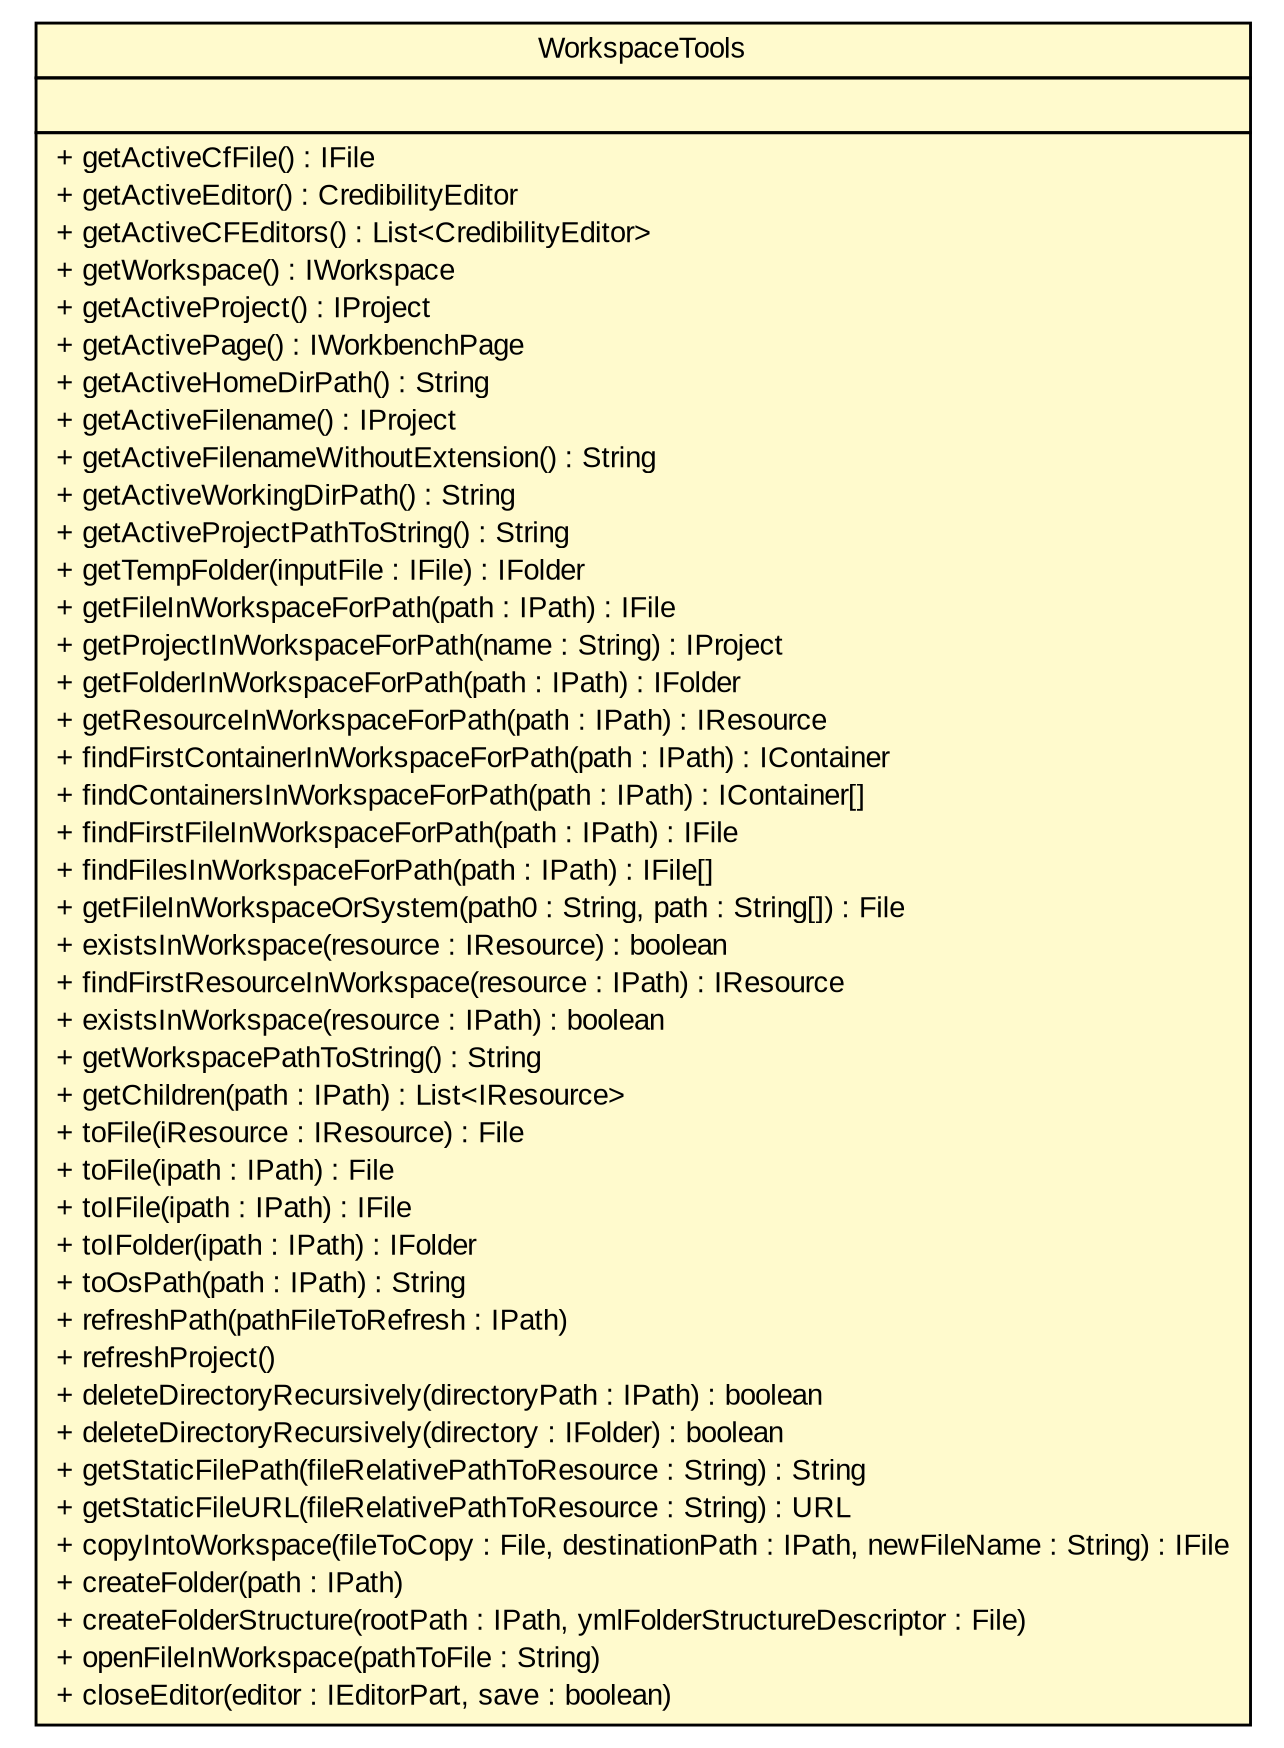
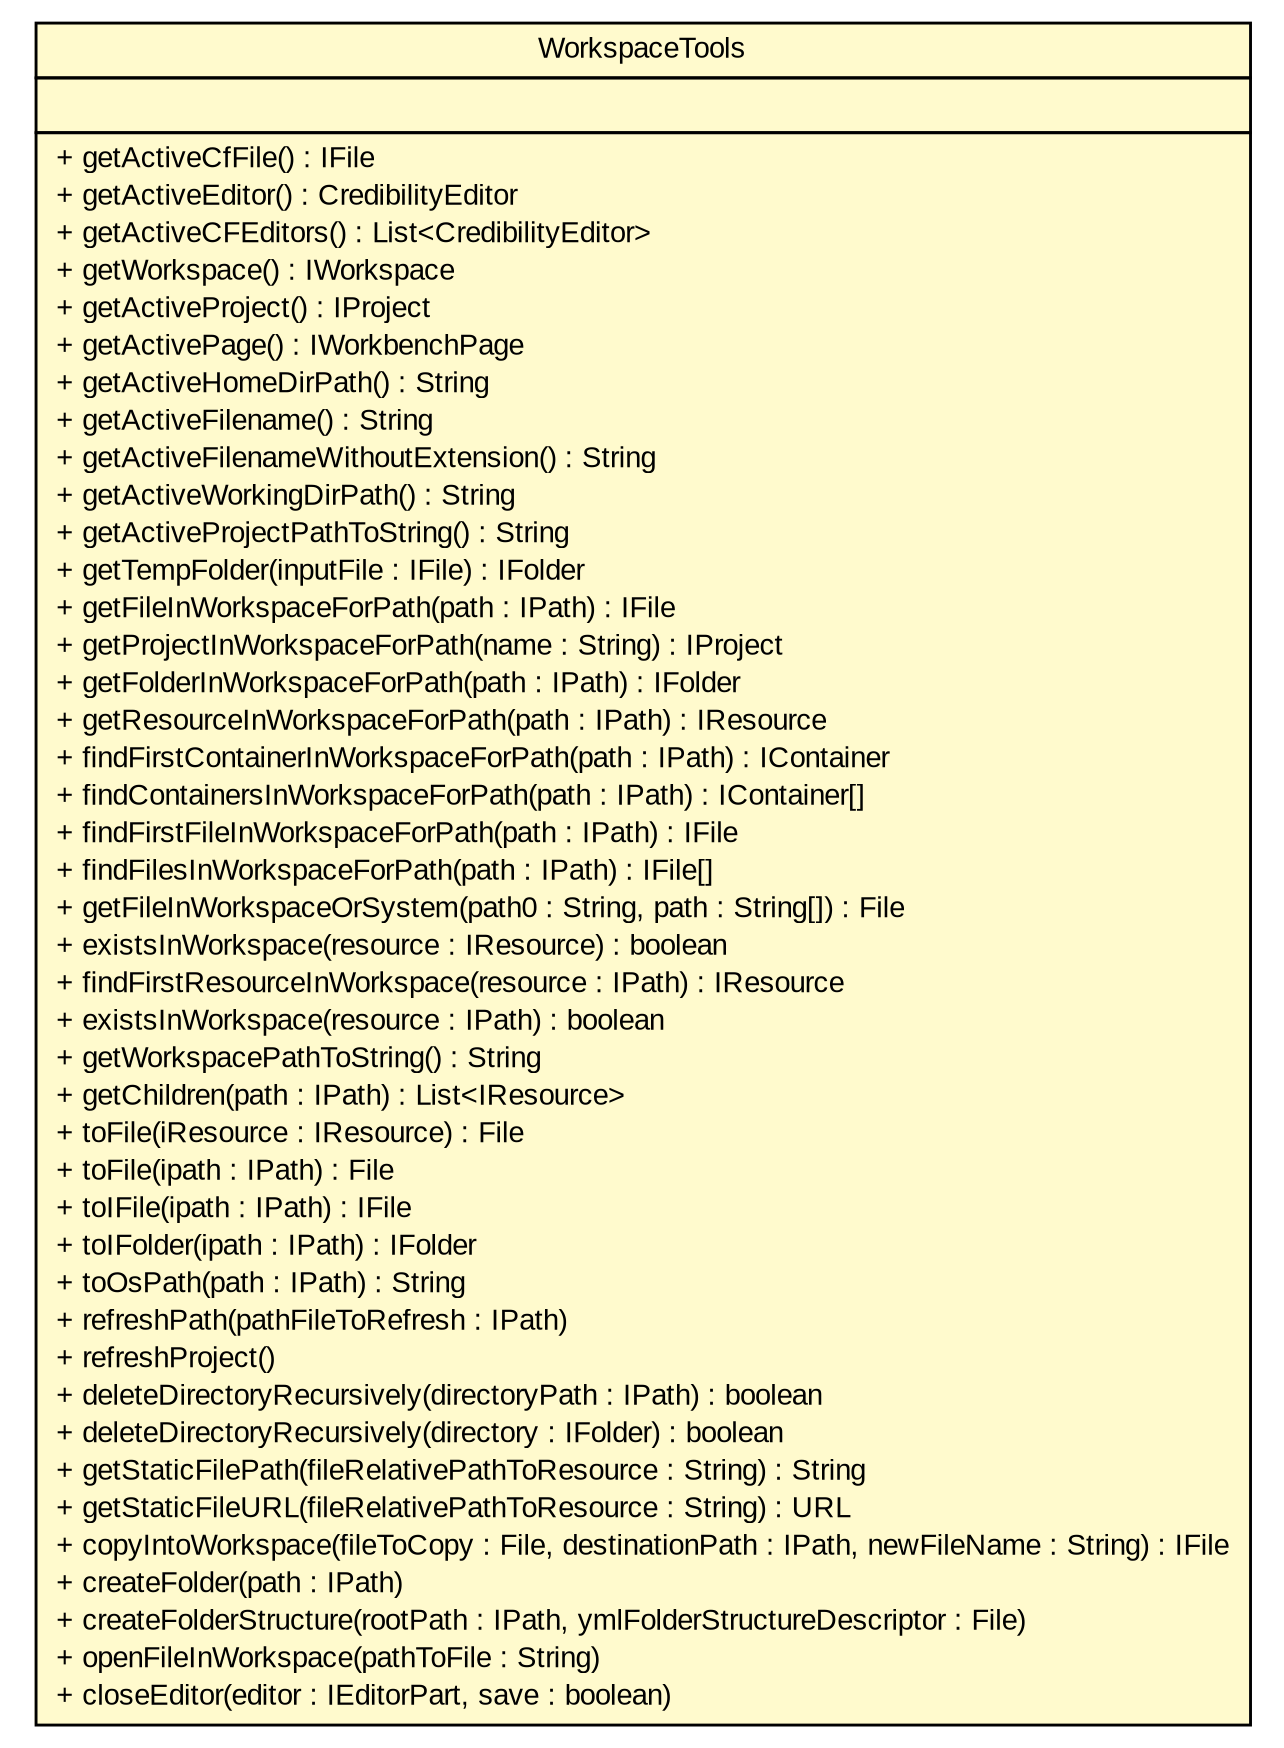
(257, 421) -> (245, 421)
